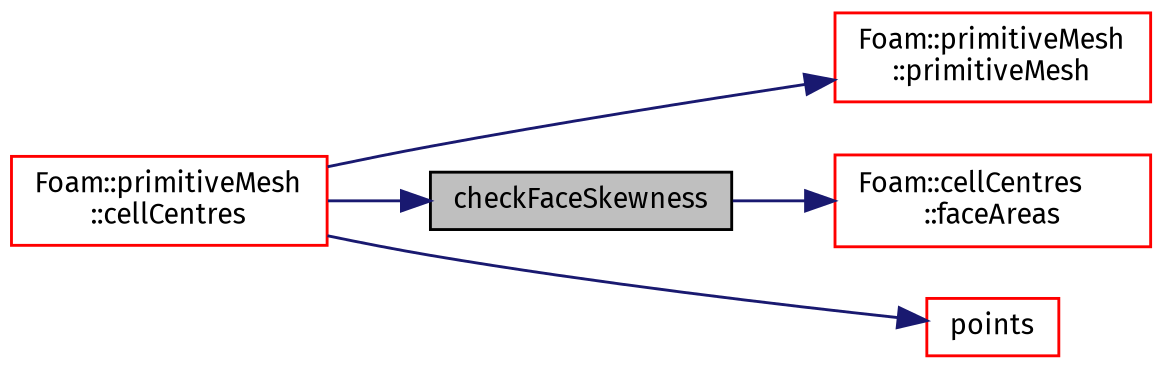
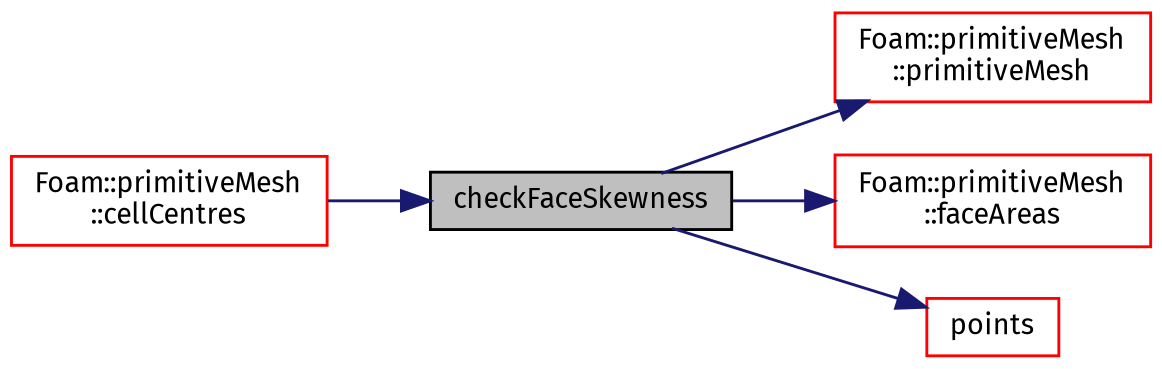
(566, 122) -> (751, 142)
(993, 201) -> (993, 201)
(612, 283) -> (785, 263)
